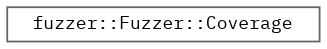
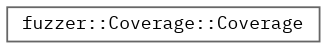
(163, 24) -> (163, 24)
